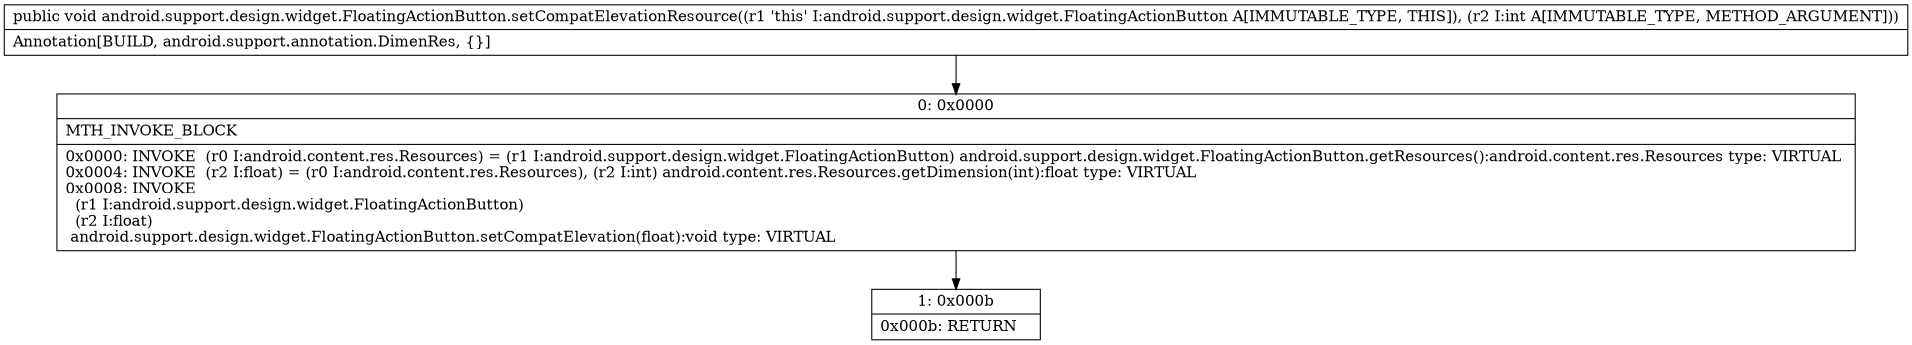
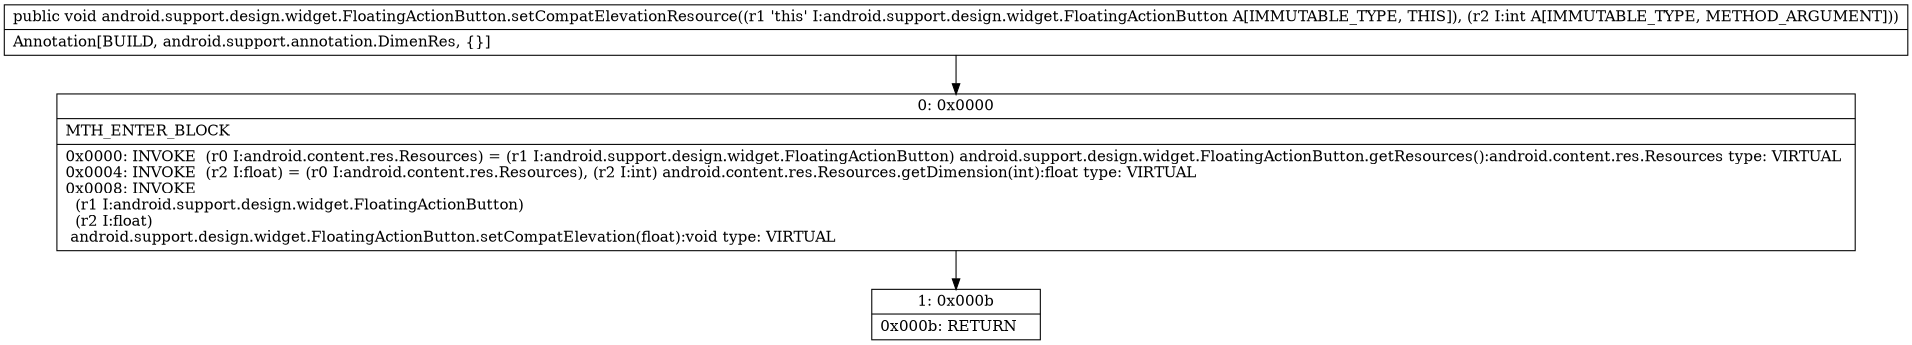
(151, 131) -> (148, 131)
